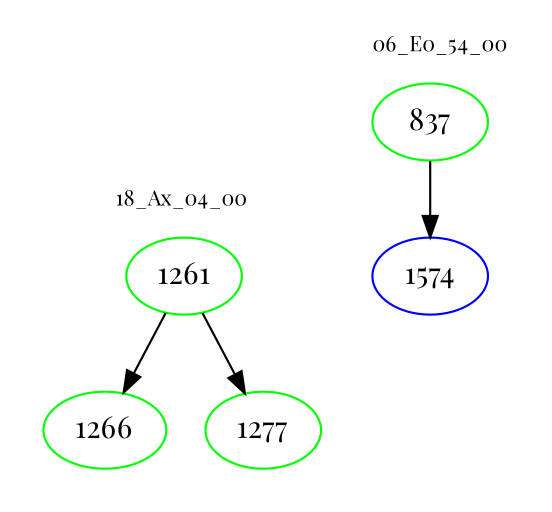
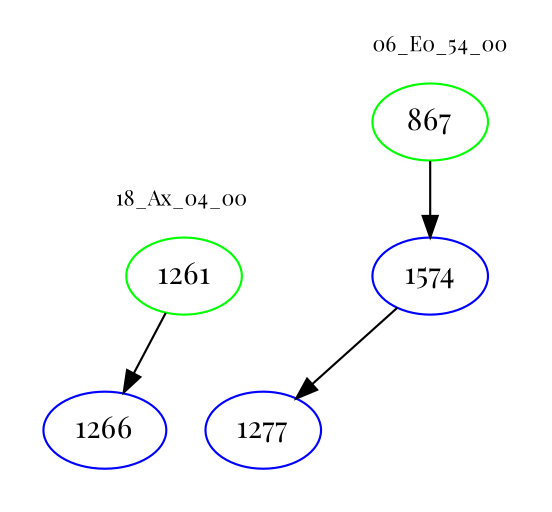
(430, 122) -> (430, 122)
(219, 344) -> (355, 346)
(105, 430) -> (105, 430)
(263, 430) -> (263, 430)
